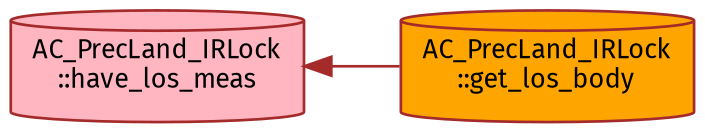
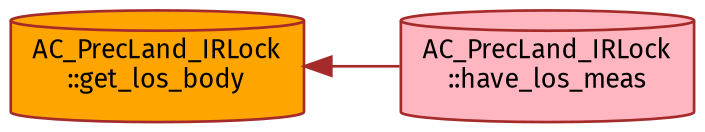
(366, 66) -> (366, 66)
